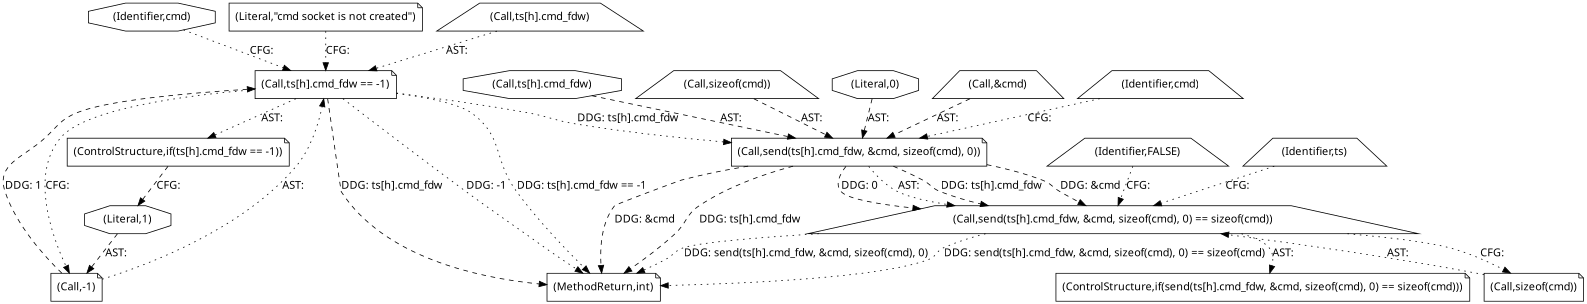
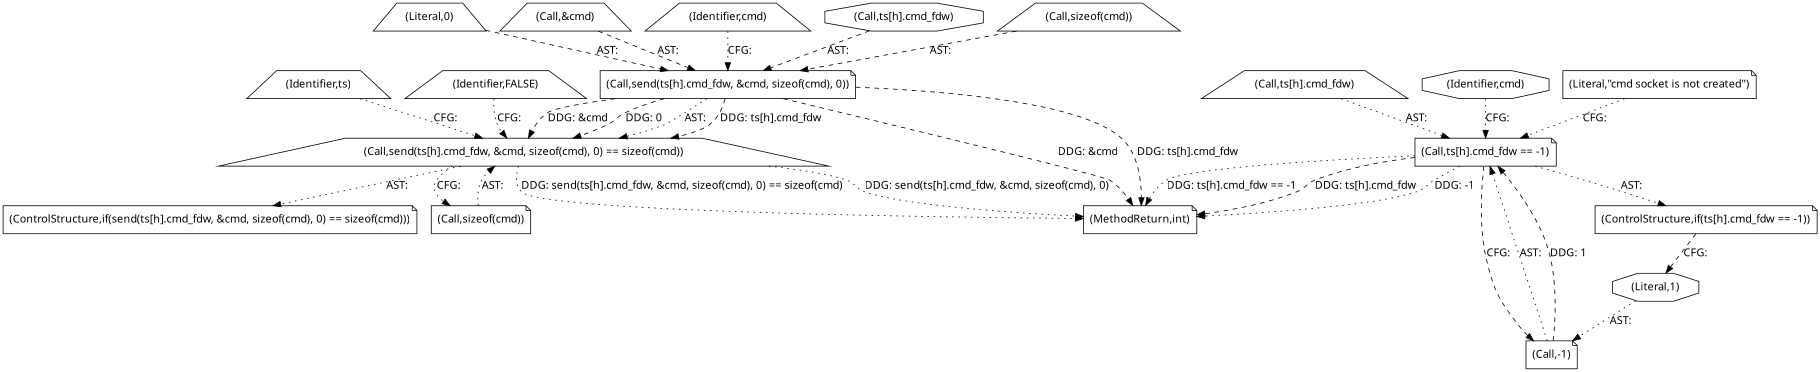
(875, 85) -> (430, 17)
(89, 120) -> (1486, 257)
(559, 121) -> none
(105, 250) -> (1608, 319)
